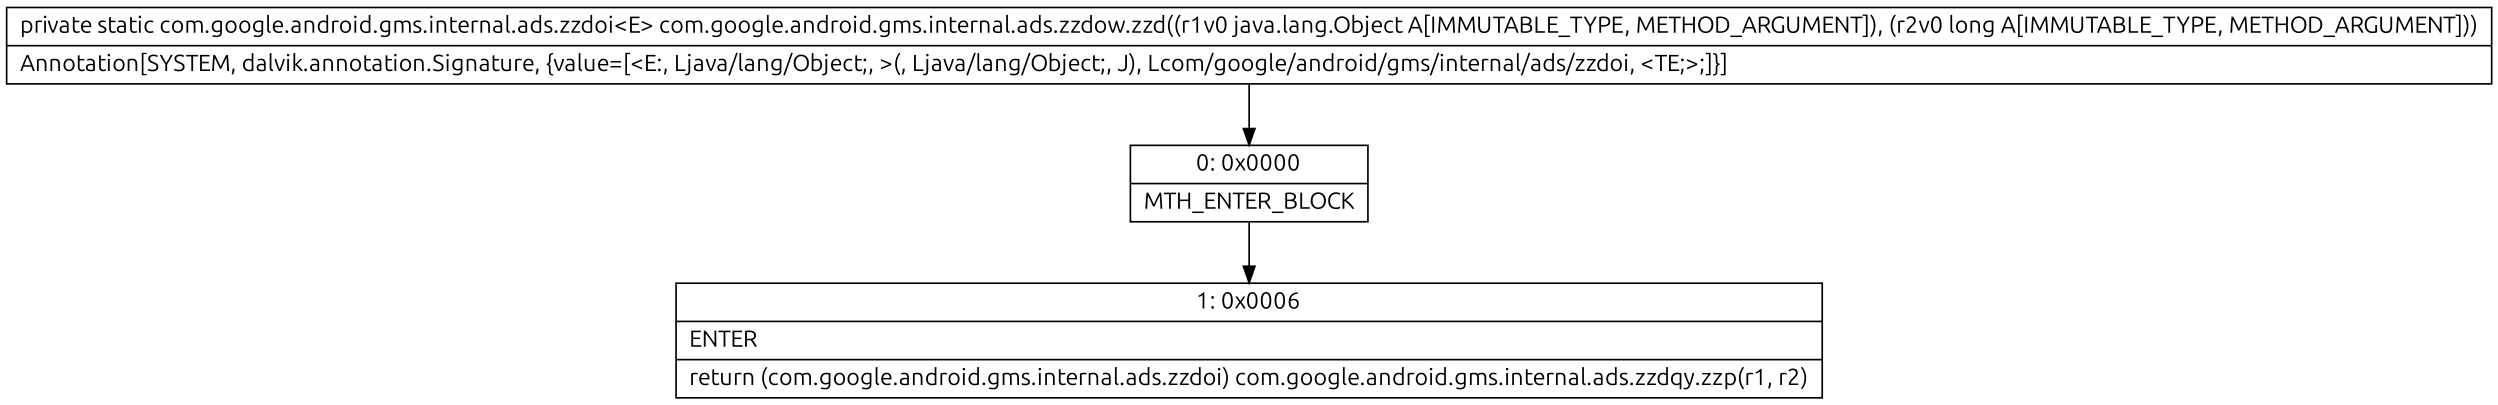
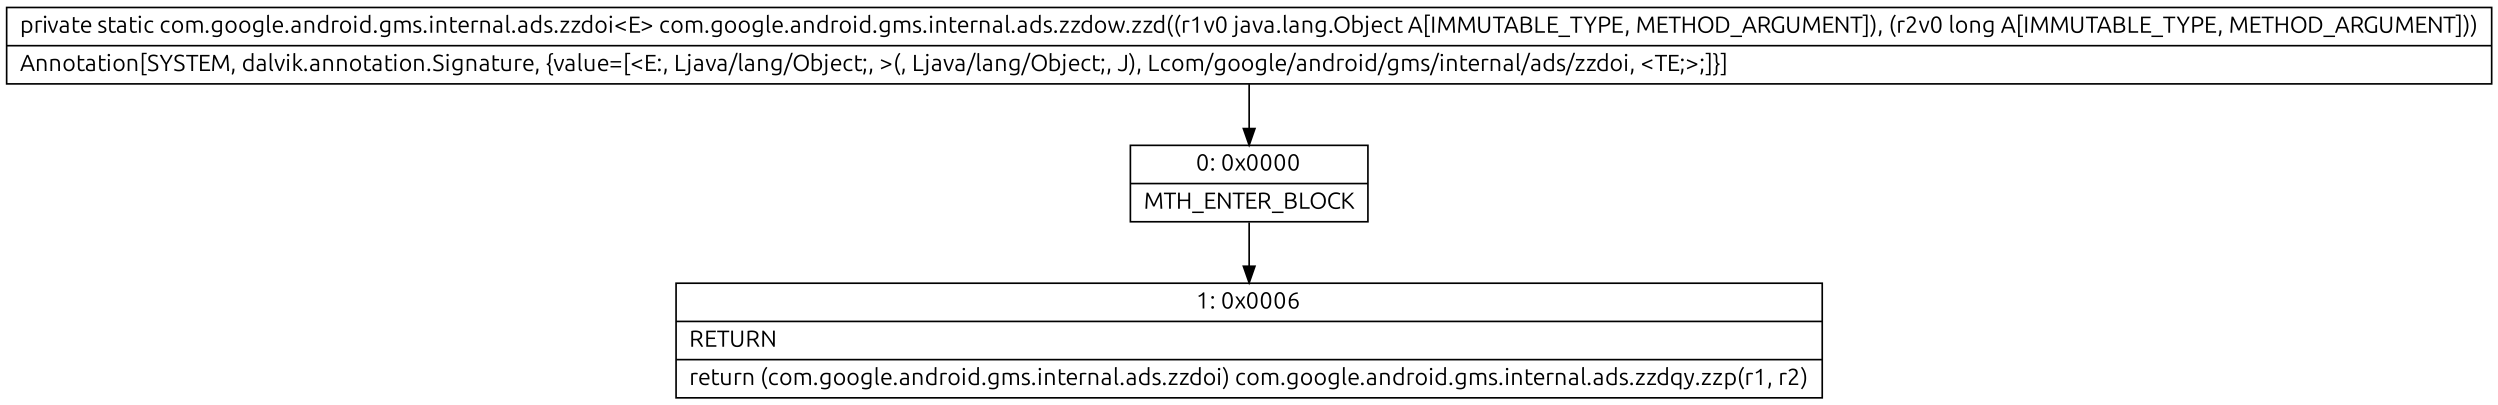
(724, 340) -> (733, 340)
